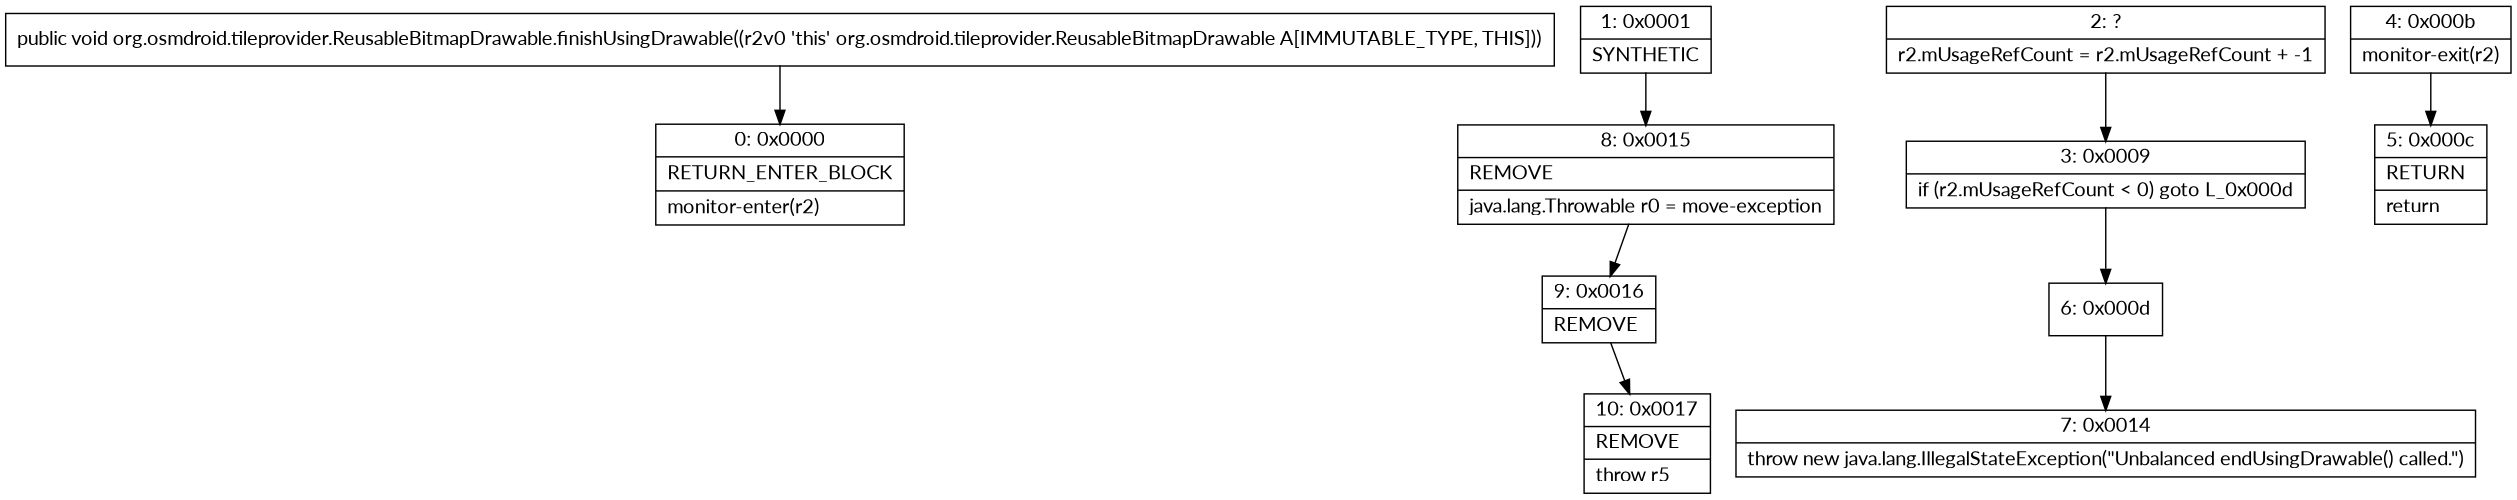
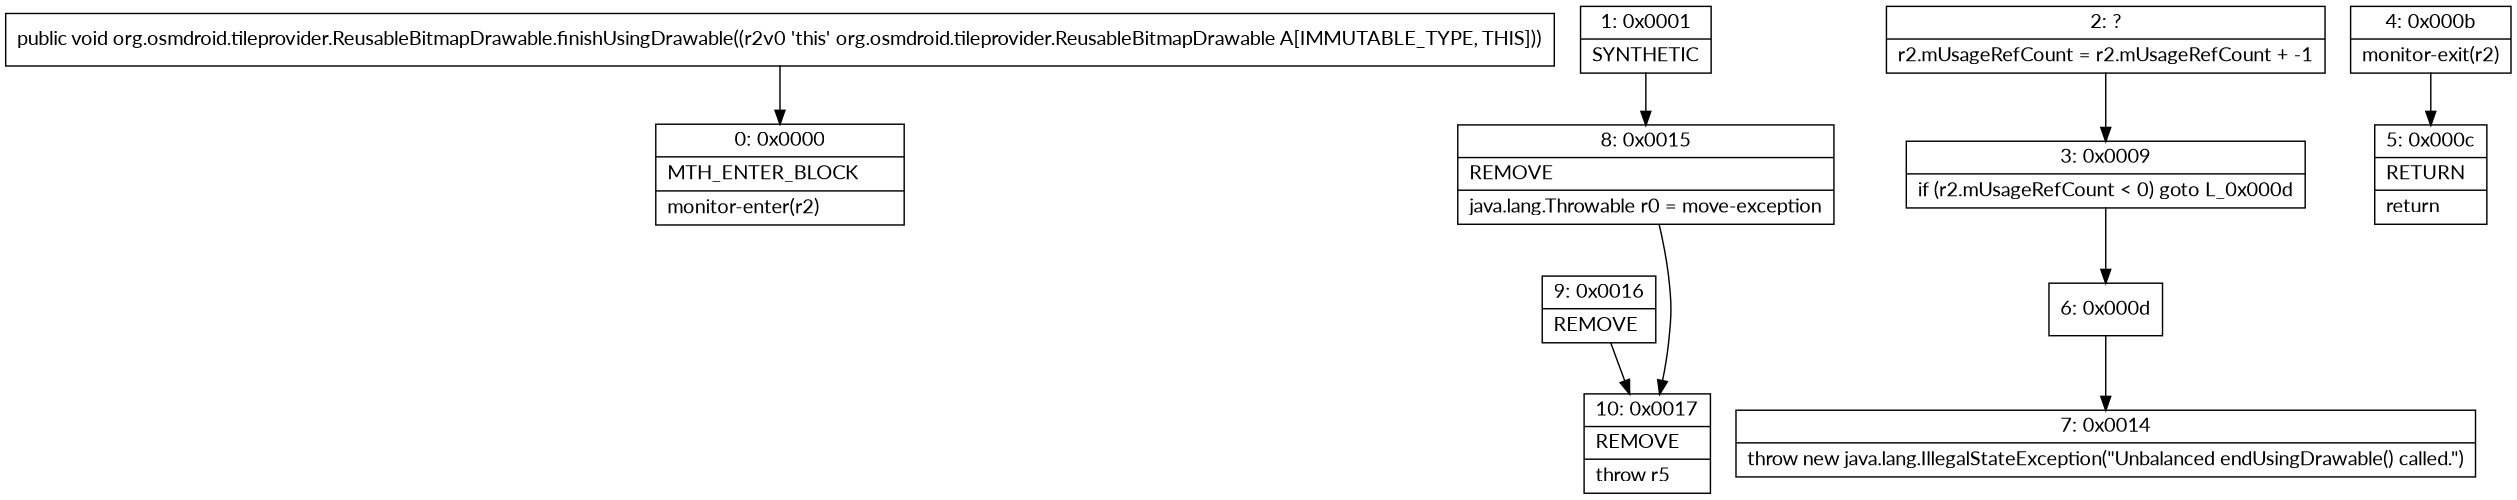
(780, 173) -> (763, 173)
(1622, 243) -> (1671, 302)
